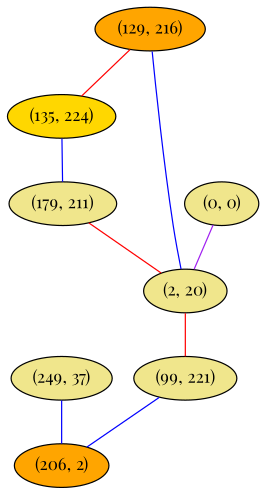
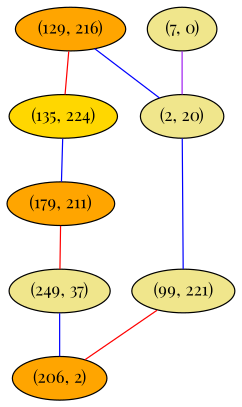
(63, 204) -> (61, 204)
(222, 204) -> (182, 29)
(125, 248) -> (60, 247)
(185, 335) -> (183, 204)
(123, 422) -> (121, 335)
